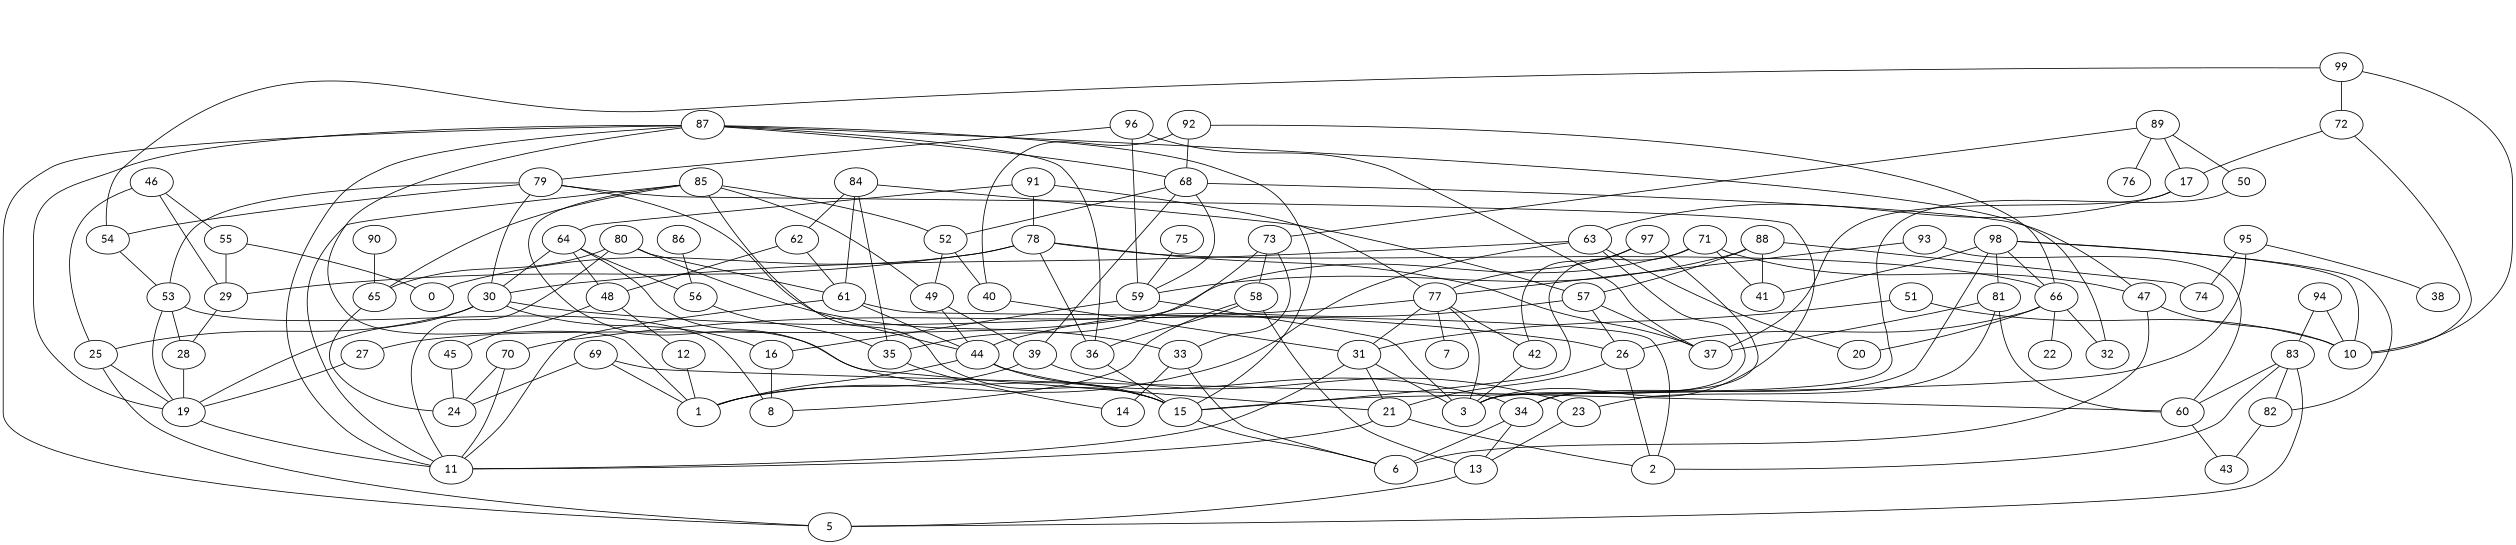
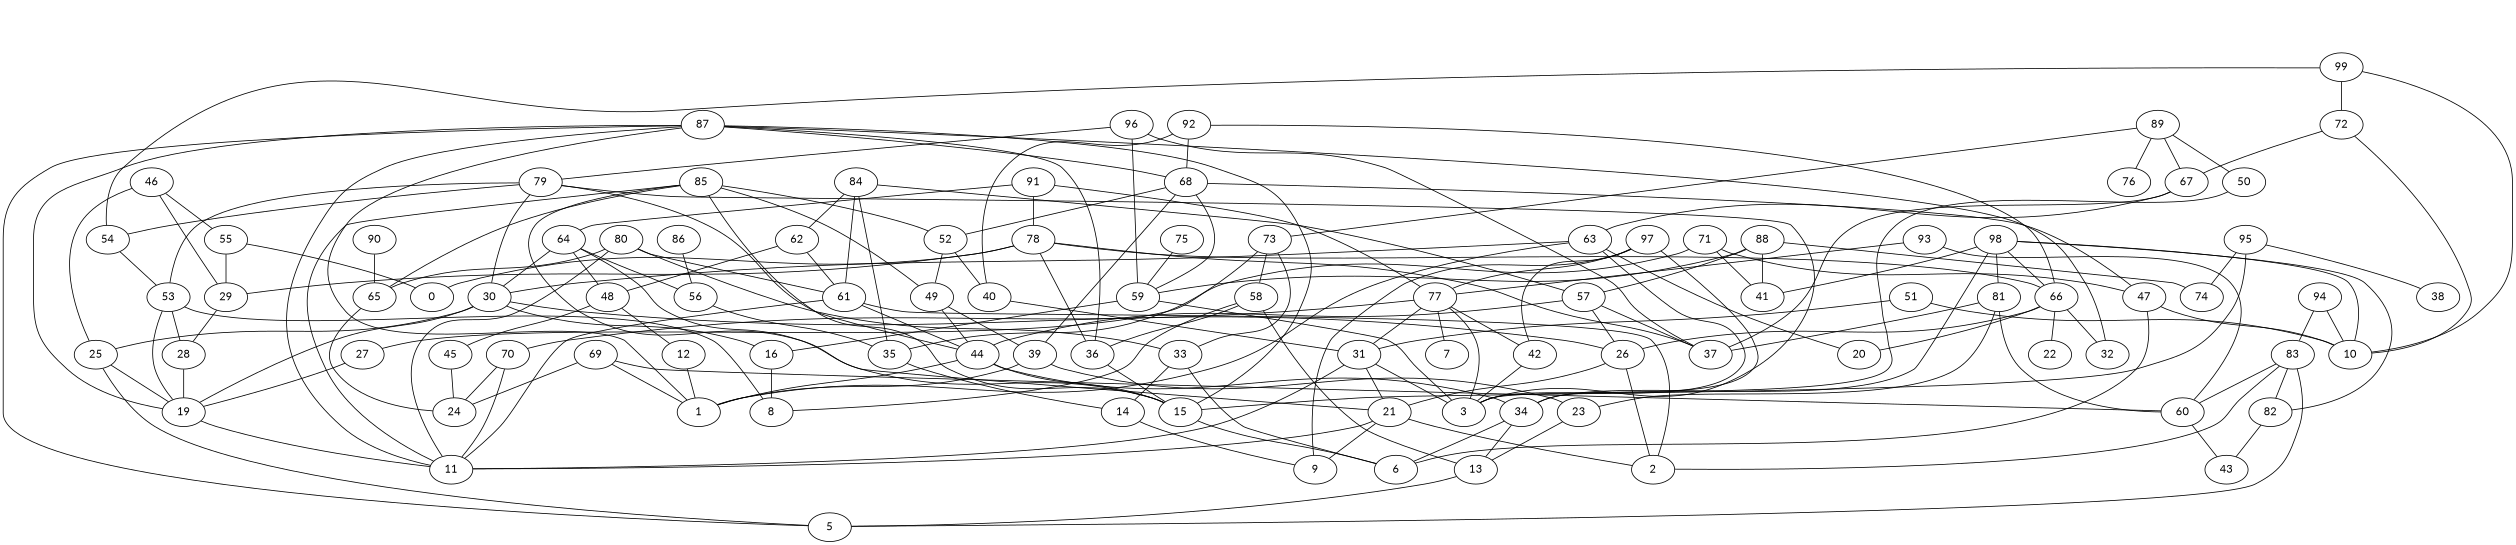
(2187, 182) -> (2187, 182)
(1531, 377) -> none
none -> (1315, 470)
